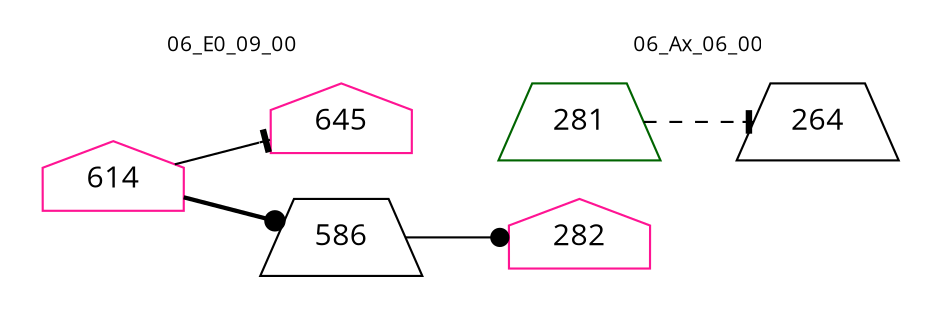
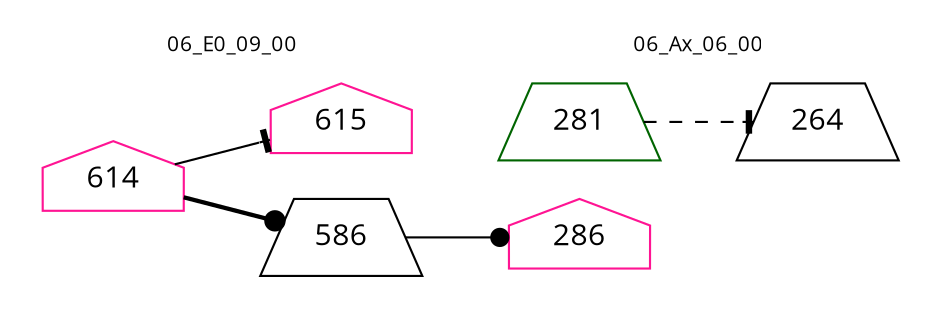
(341, 122) -> (341, 122)
(579, 237) -> (579, 237)
